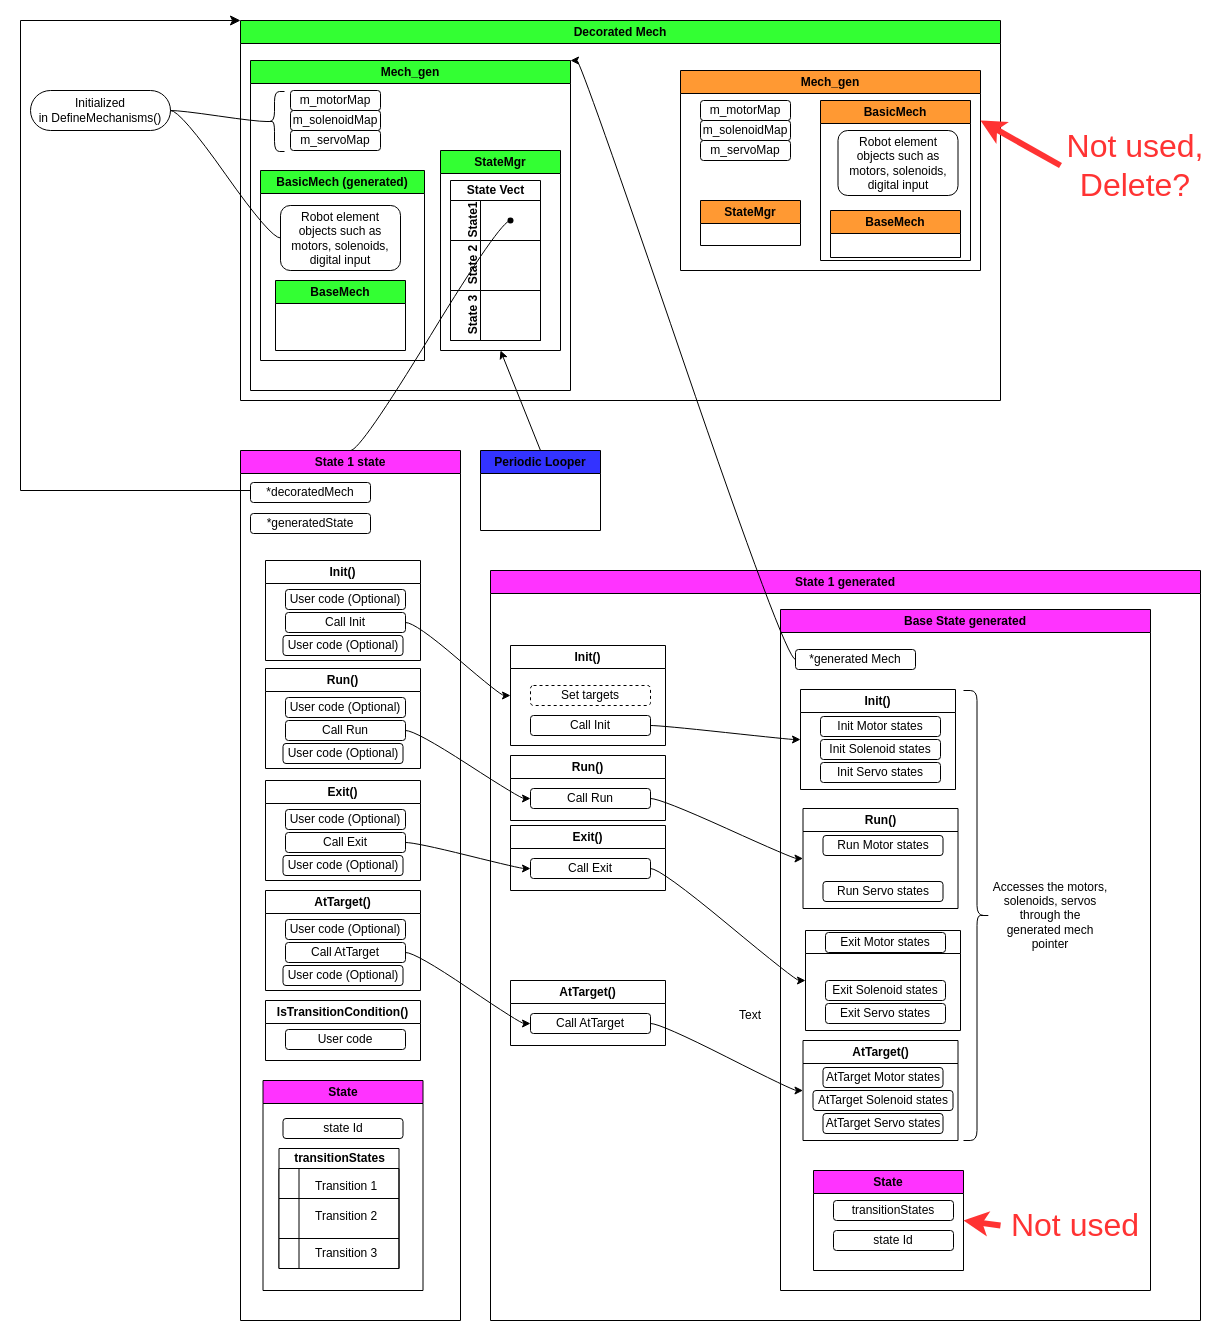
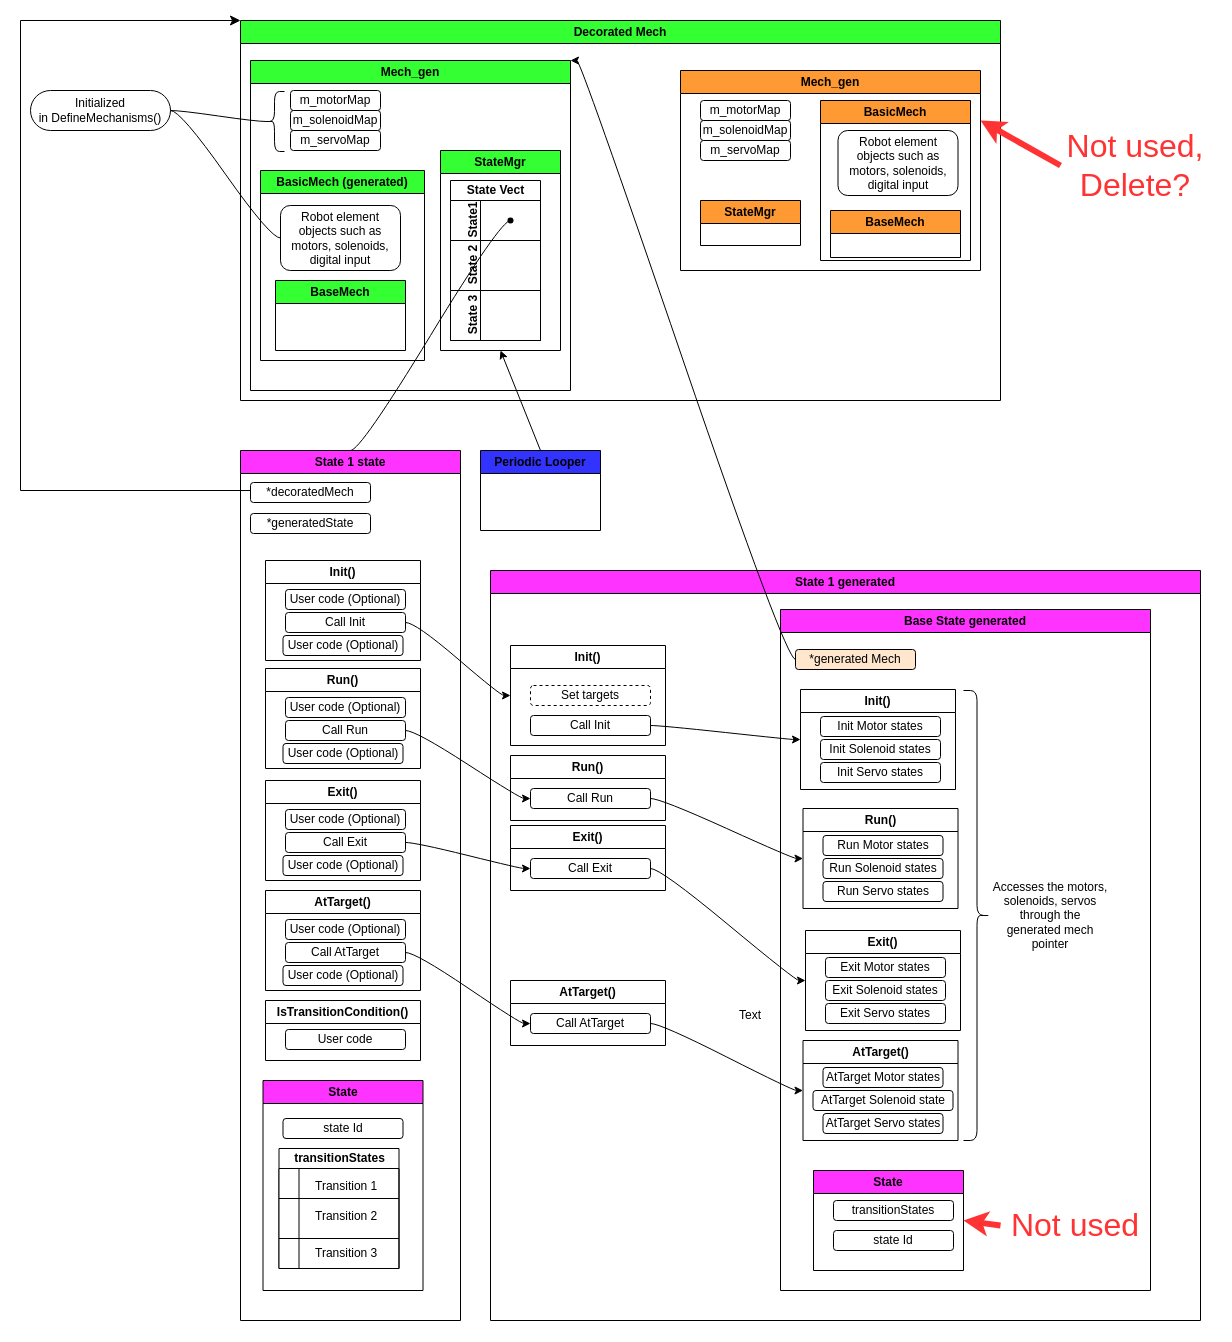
(856, 660) -> (856, 660)
none -> (883, 869)
(886, 943) -> (886, 968)
(884, 1101) -> (884, 1101)
